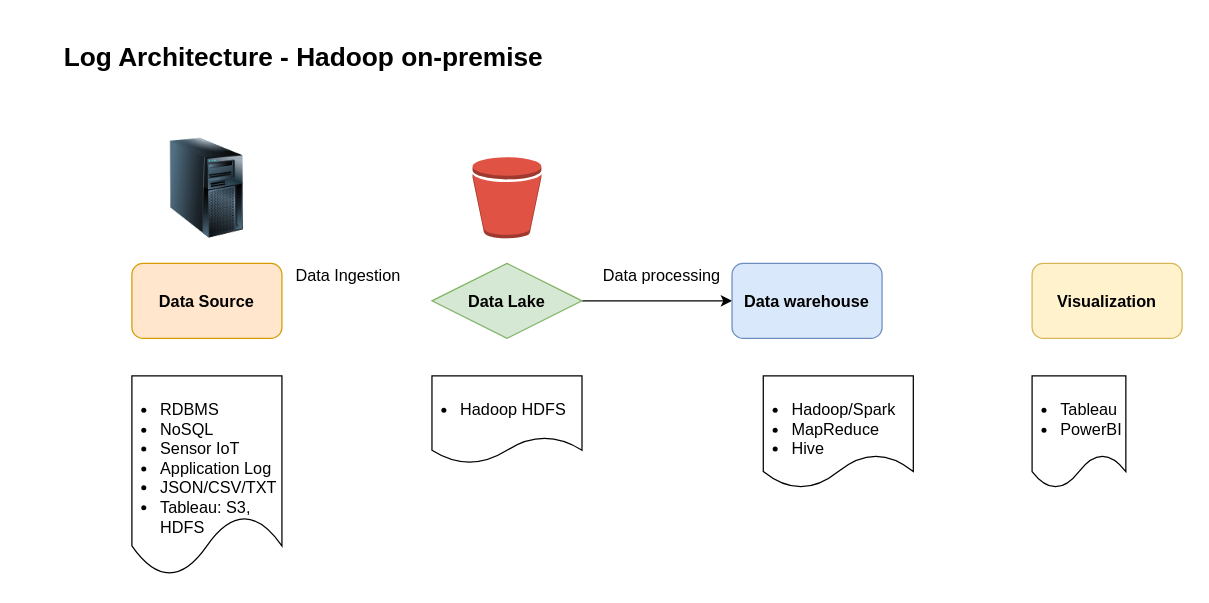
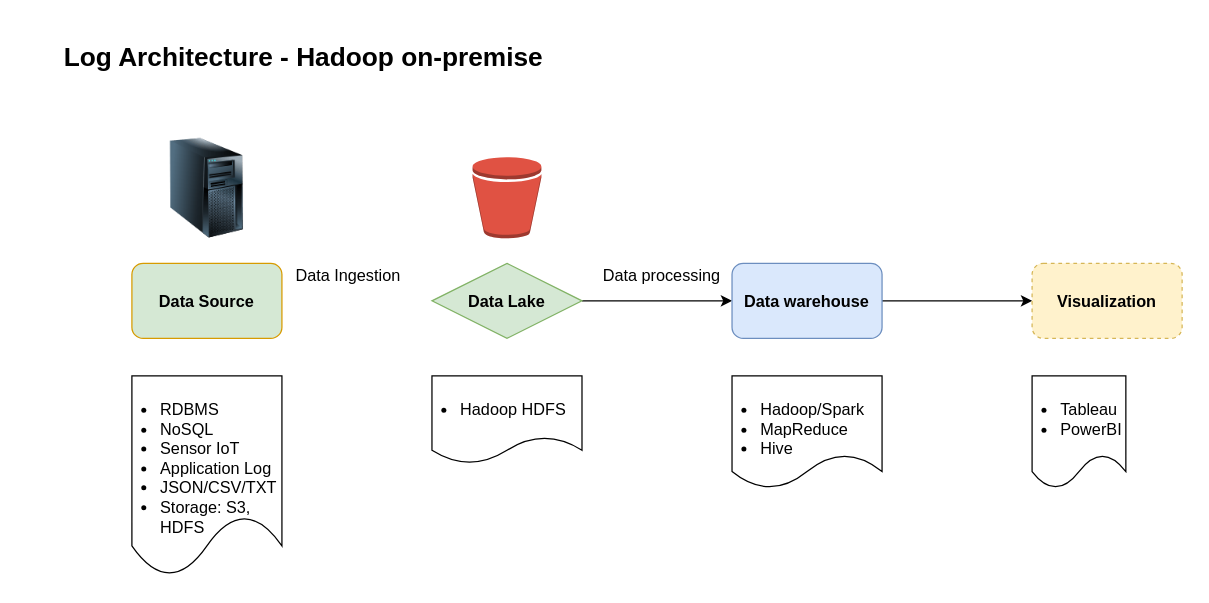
(207, 301) -> (207, 301)
none -> (953, 301)
(1107, 301) -> (1107, 301)
(838, 432) -> (807, 432)
(177, 443) -> (180, 443)
